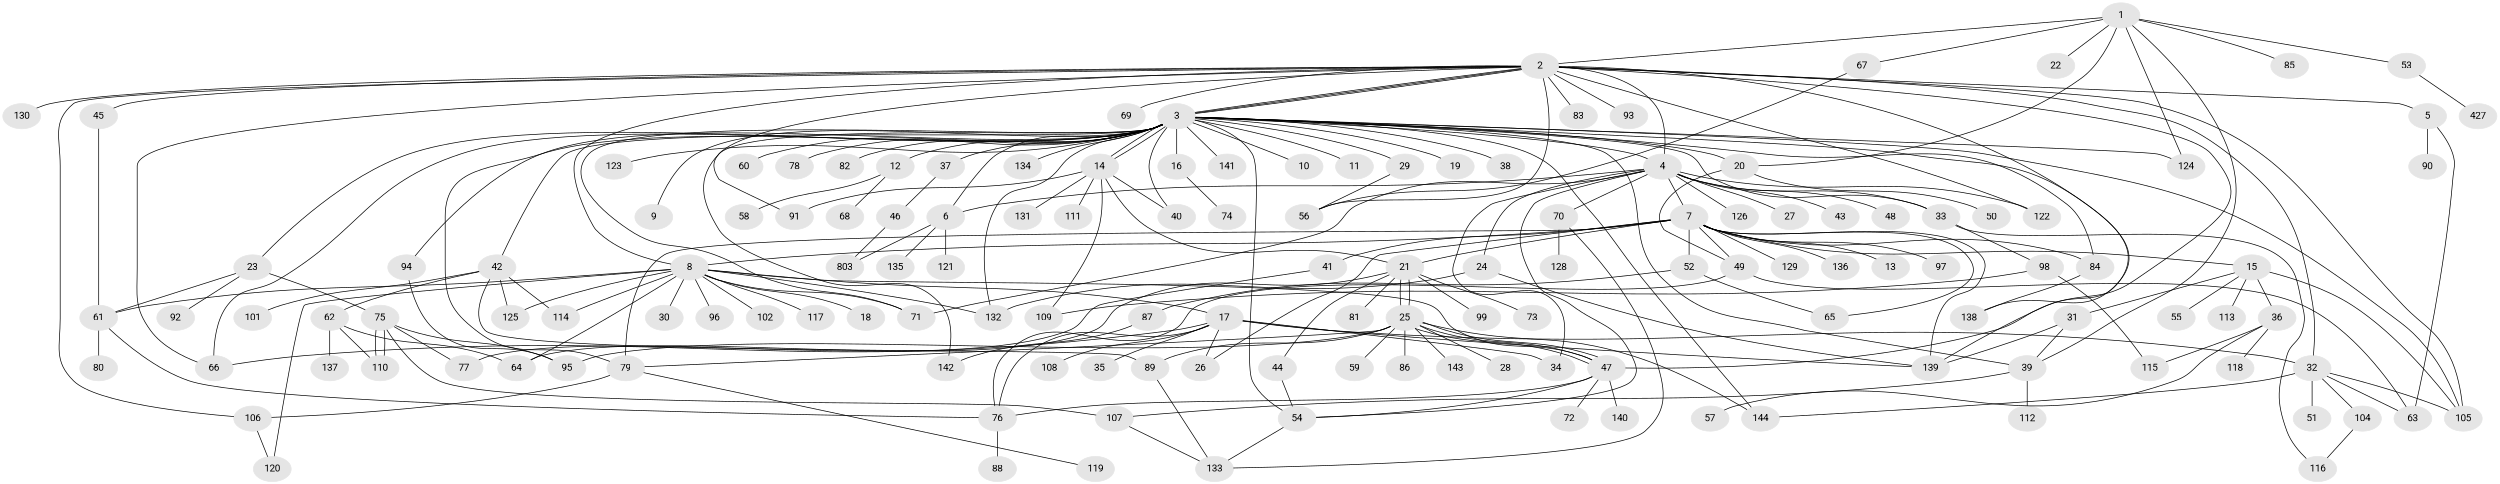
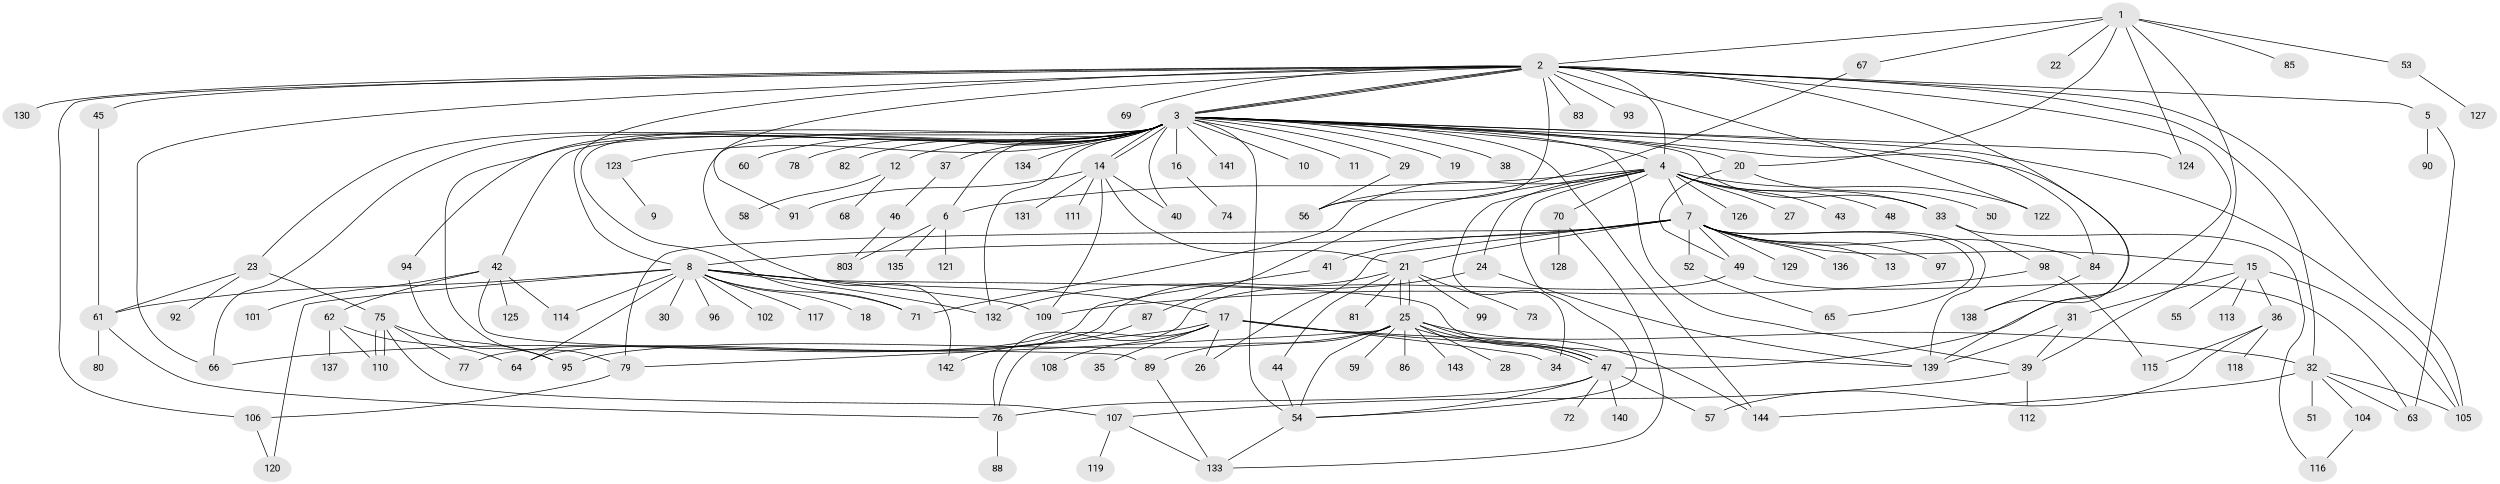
(2478, 116) -> (2478, 116)
(896, 131) -> (634, 192)
(1543, 283) -> (1397, 216)
(597, 287) -> (902, 289)
none -> (1333, 353)
none -> (1658, 393)
(871, 421) -> (1105, 444)
